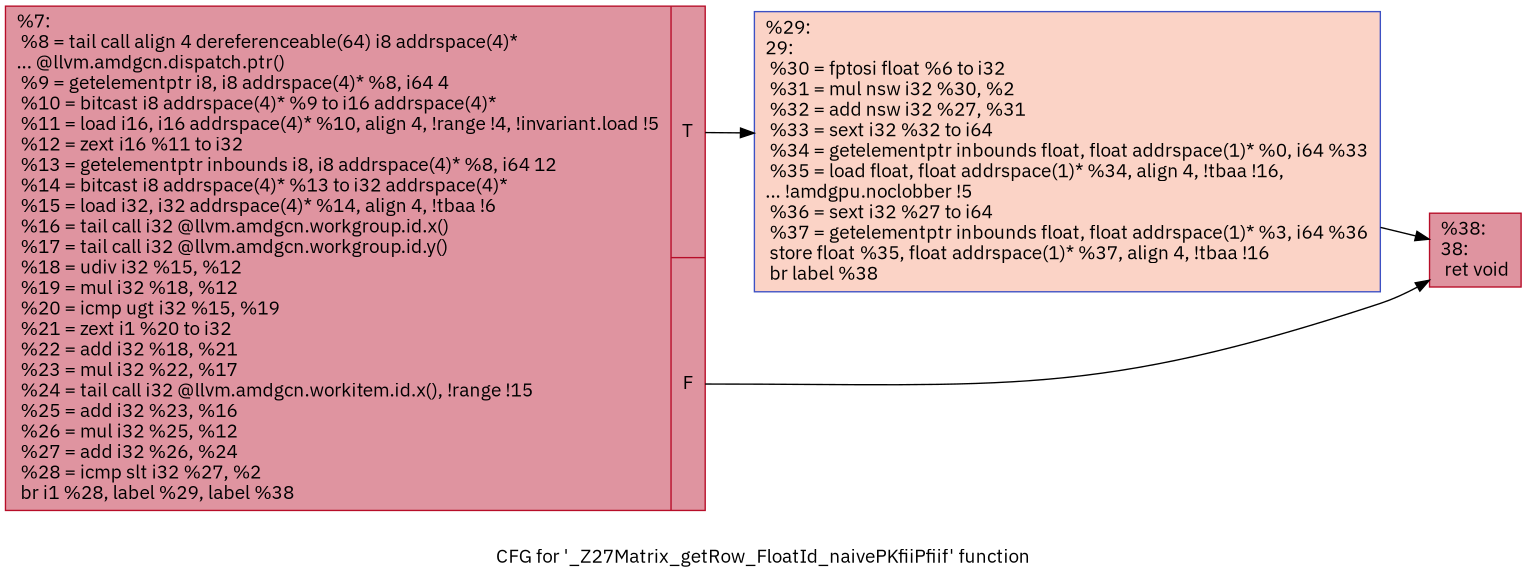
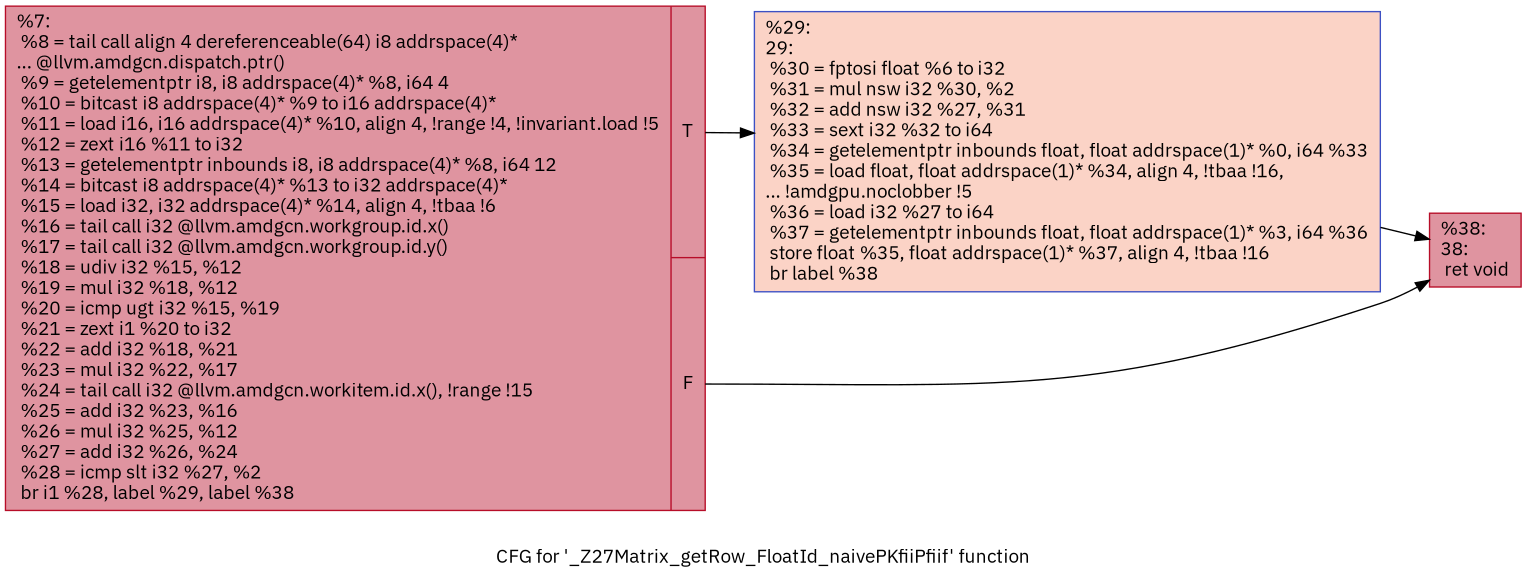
(879, 213) -> (880, 213)
